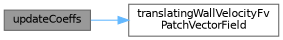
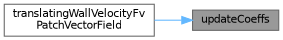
(104, 20) -> (168, 20)
